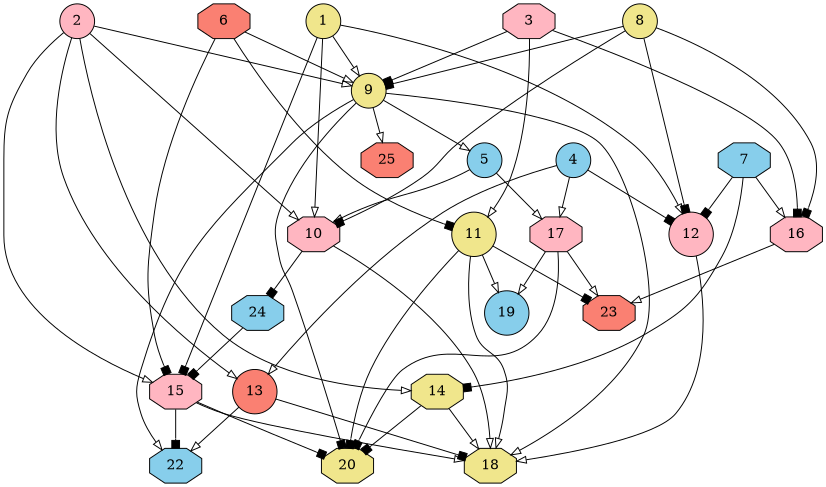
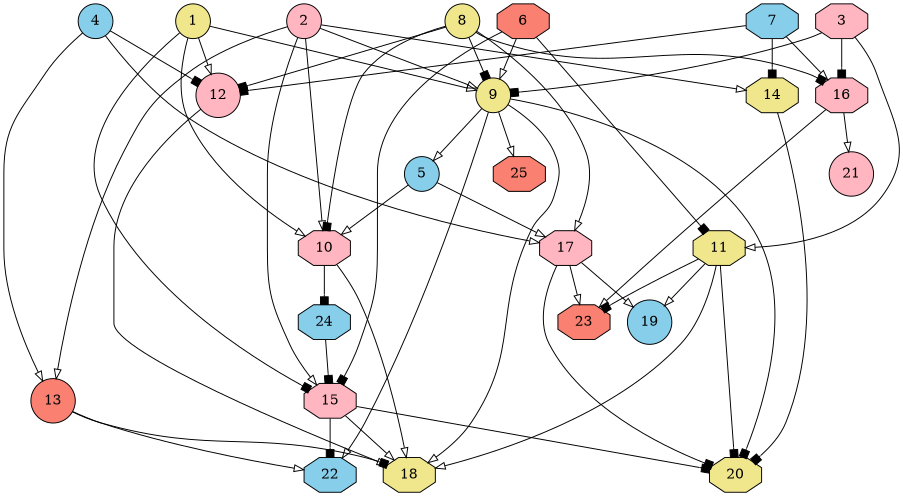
none -> (556, 102)
none -> (851, 174)
(474, 234) -> (719, 248)
(461, 425) -> none
